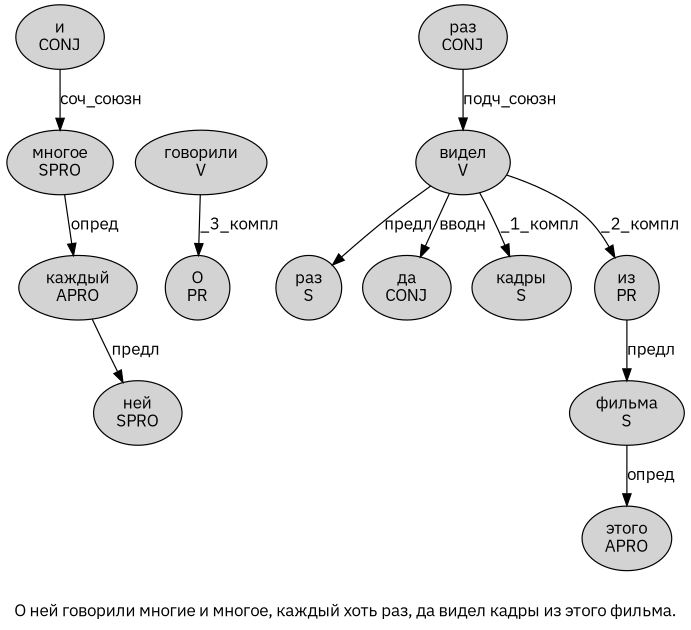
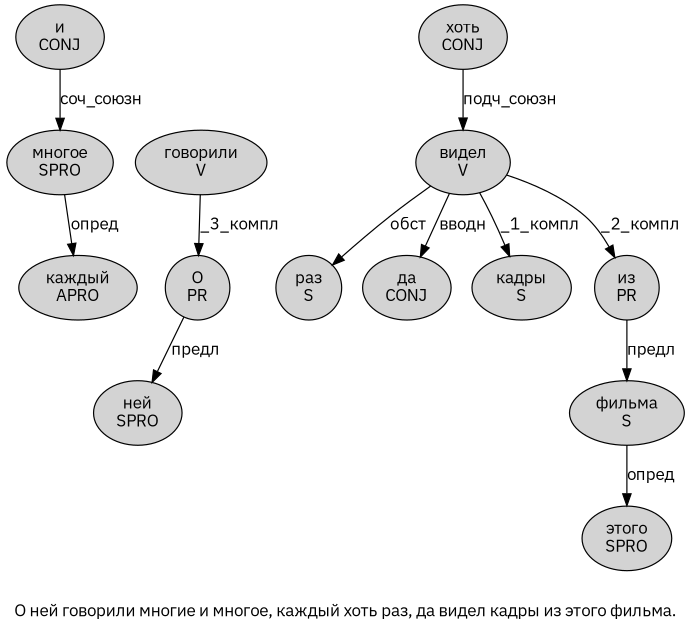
(463, 37) -> (463, 37)
(409, 225) -> (409, 225)
(105, 345) -> (171, 344)
(627, 538) -> (627, 538)
